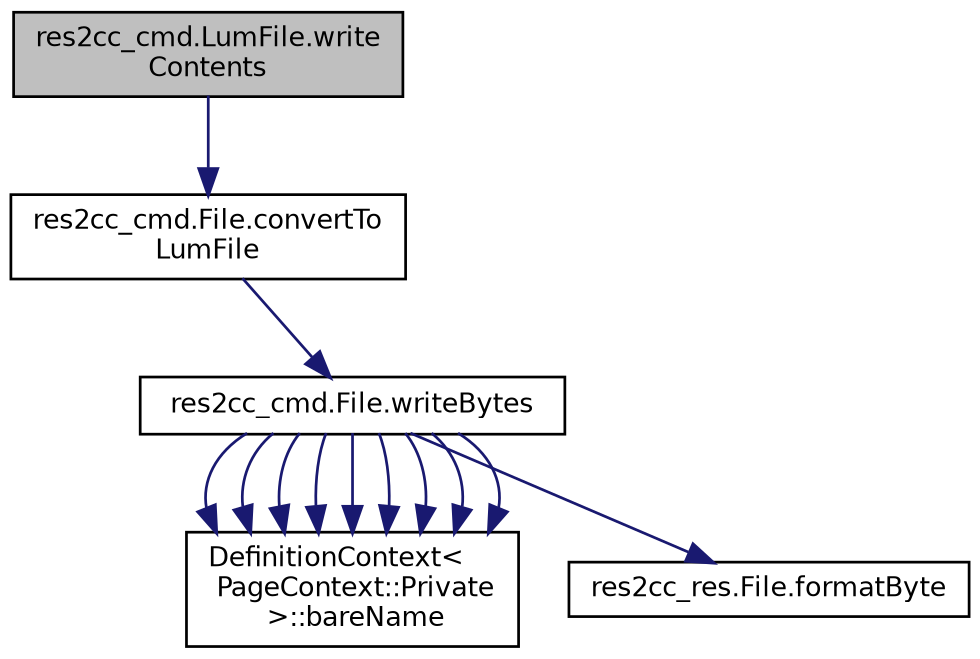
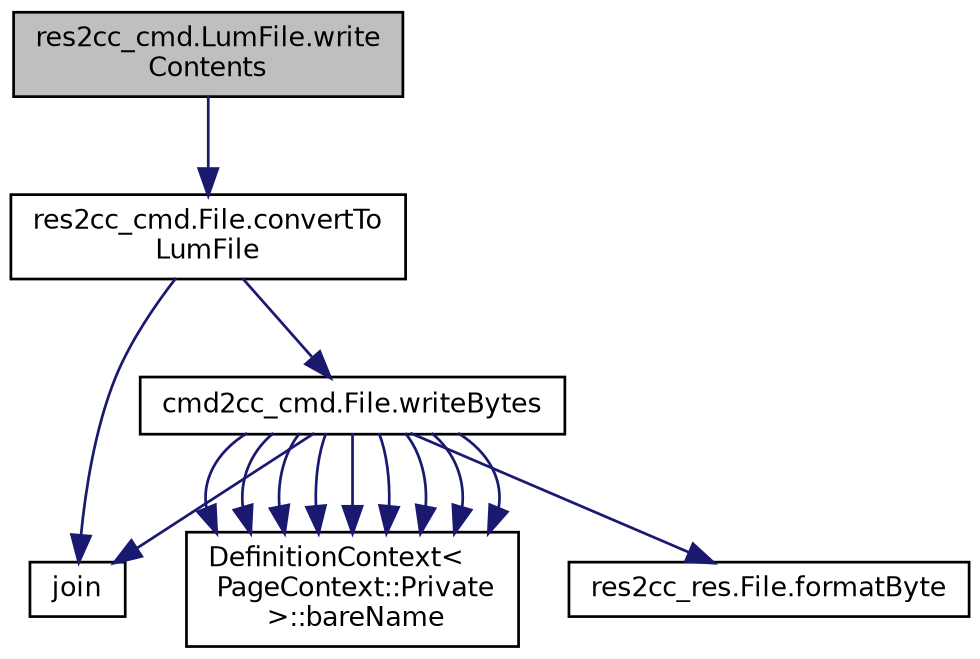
(353, 406) -> (353, 406)
none -> (78, 589)
